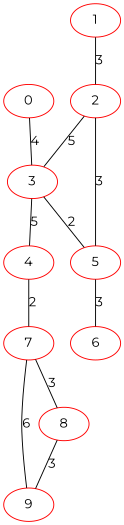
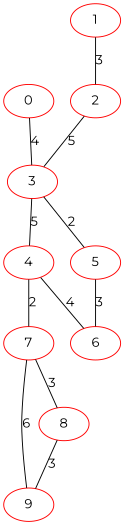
(96, 182) -> none
none -> (62, 303)
